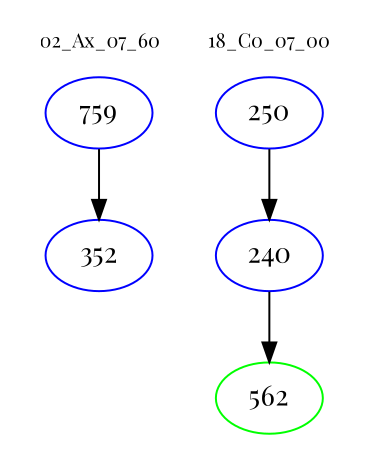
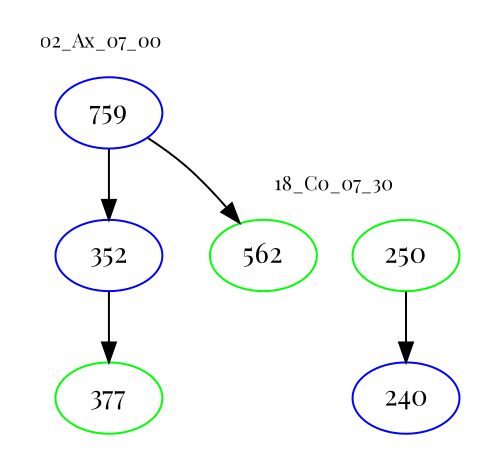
(100, 43) -> (101, 43)
(269, 43) -> (335, 185)
(269, 113) -> (406, 255)
(269, 317) -> (207, 186)
none -> (109, 398)
